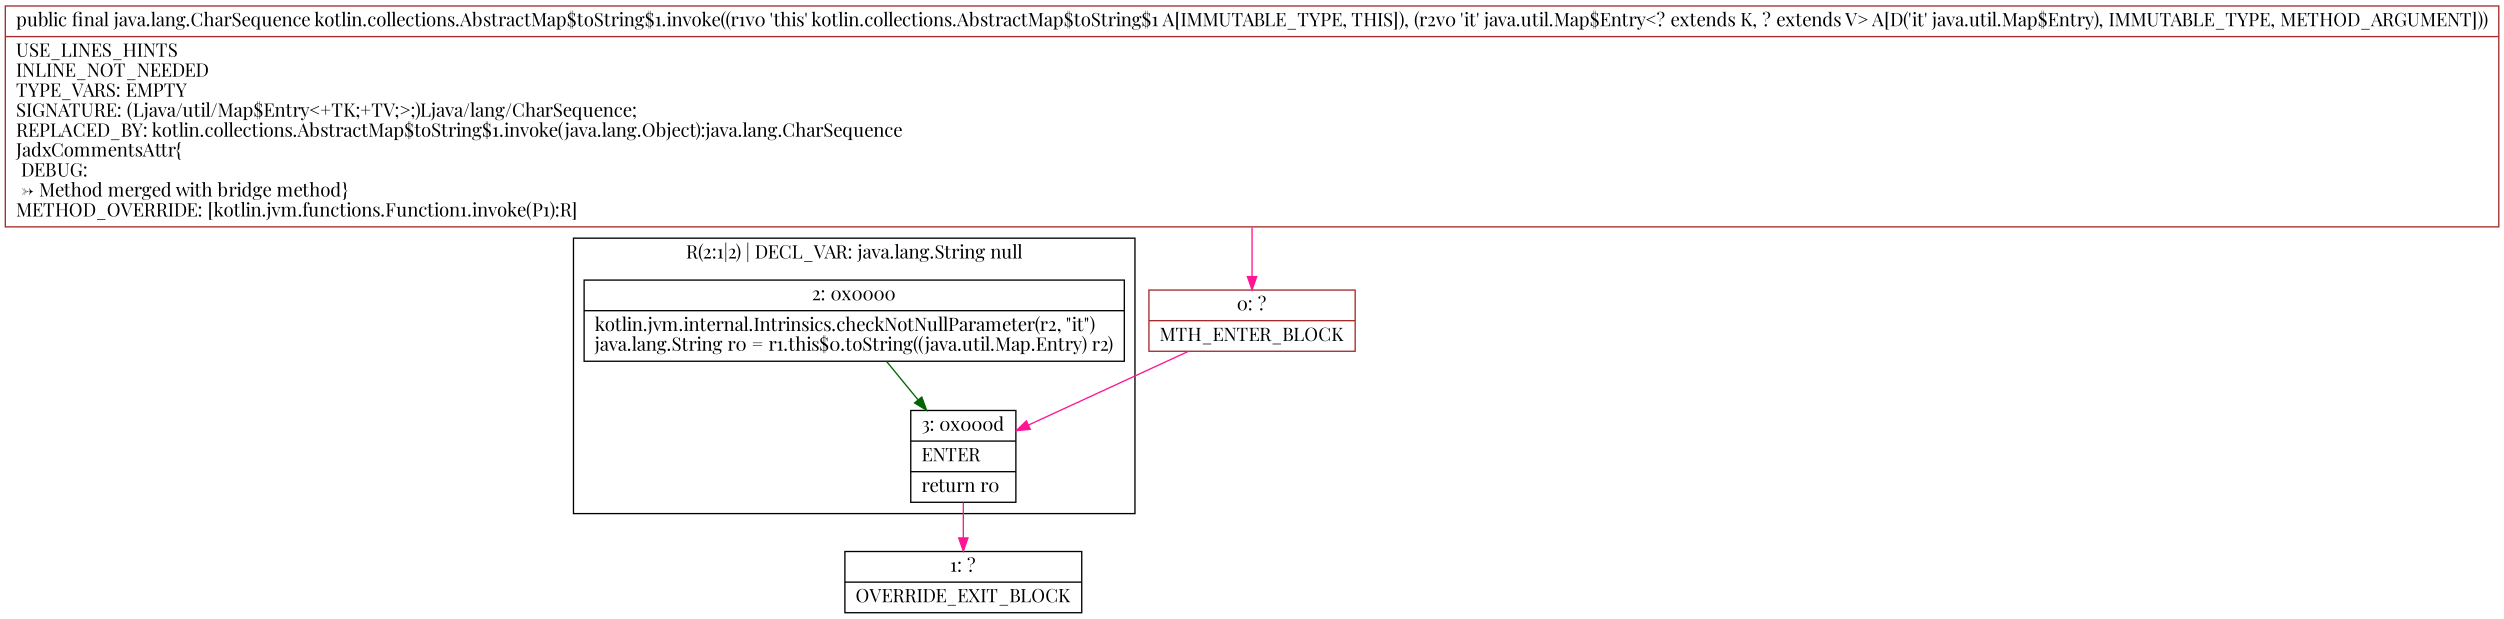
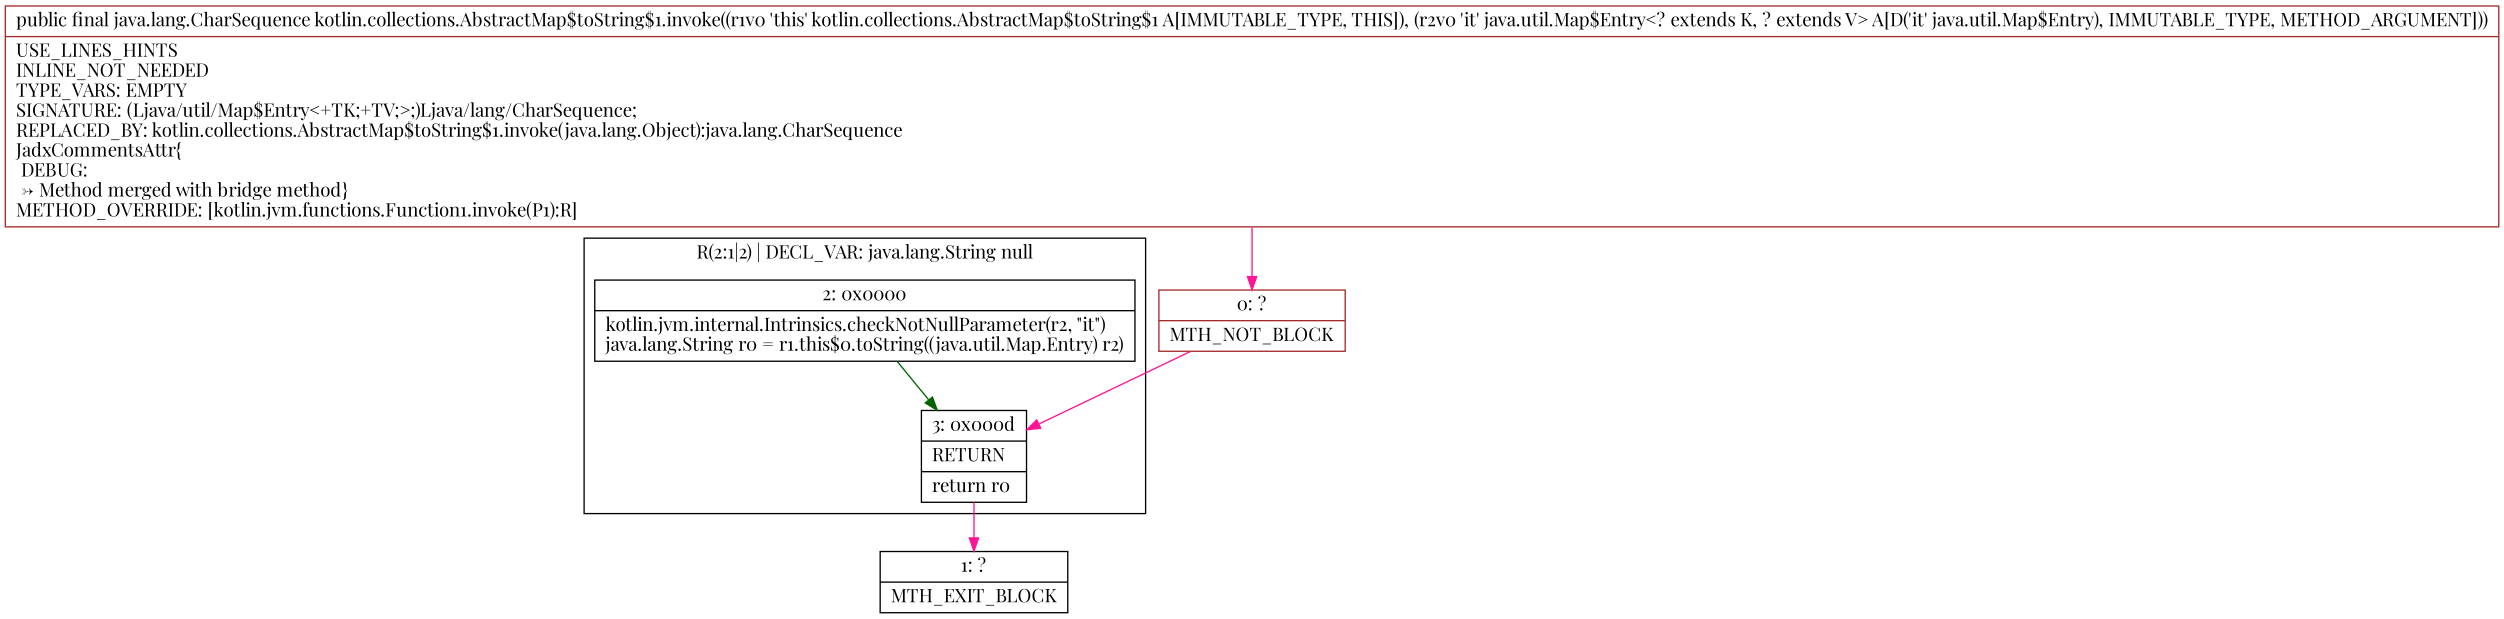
(1252, 335) -> (1252, 335)
(951, 456) -> (969, 456)
(963, 597) -> (974, 597)
